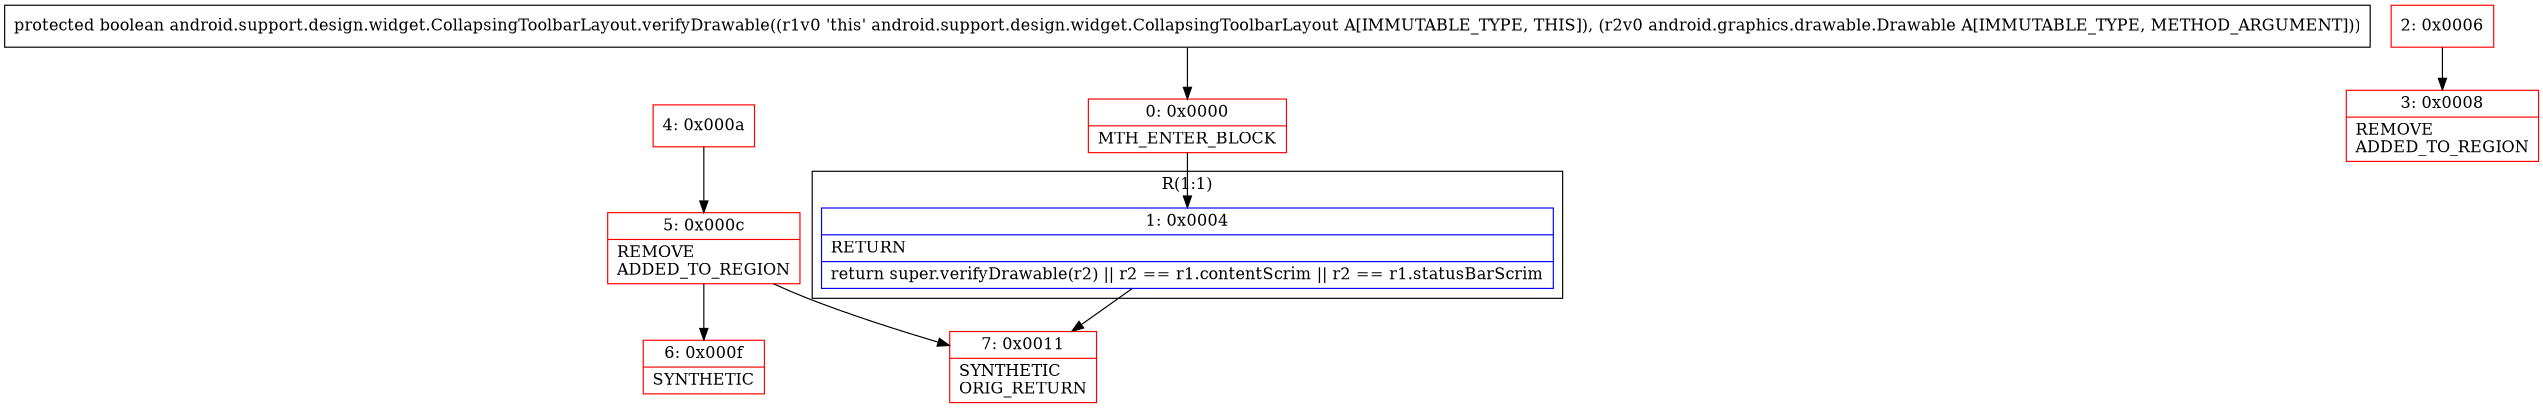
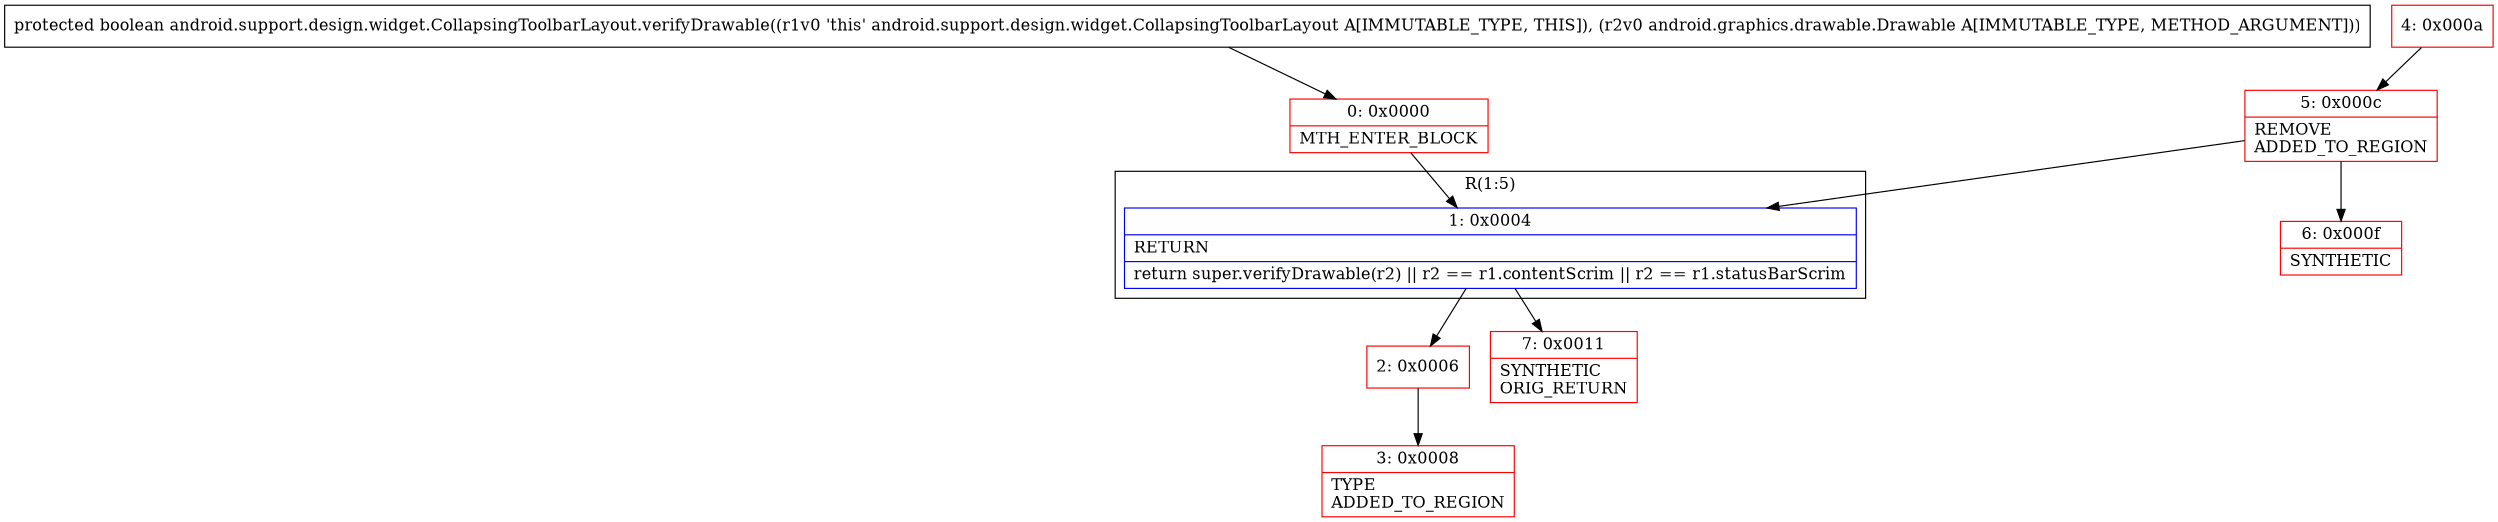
(2395, 130) -> (1354, 485)
(1187, 185) -> (1490, 185)
none -> (1451, 312)
(855, 316) -> (2012, 173)
